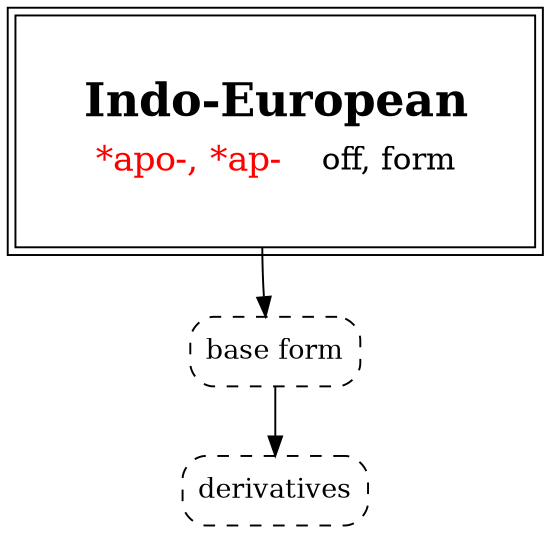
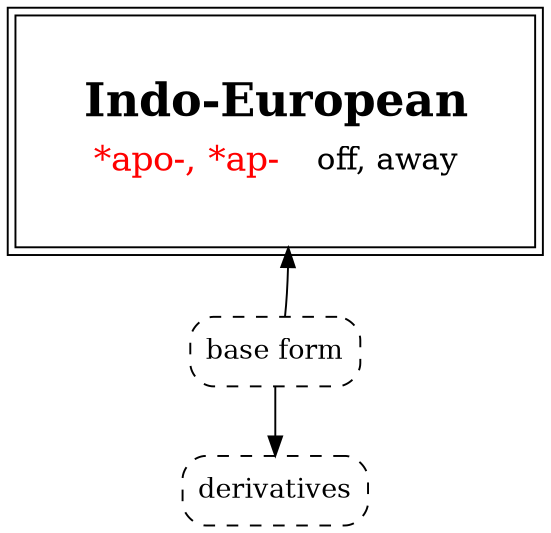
(389, 160) -> (387, 160)
(263, 272) -> (287, 292)
